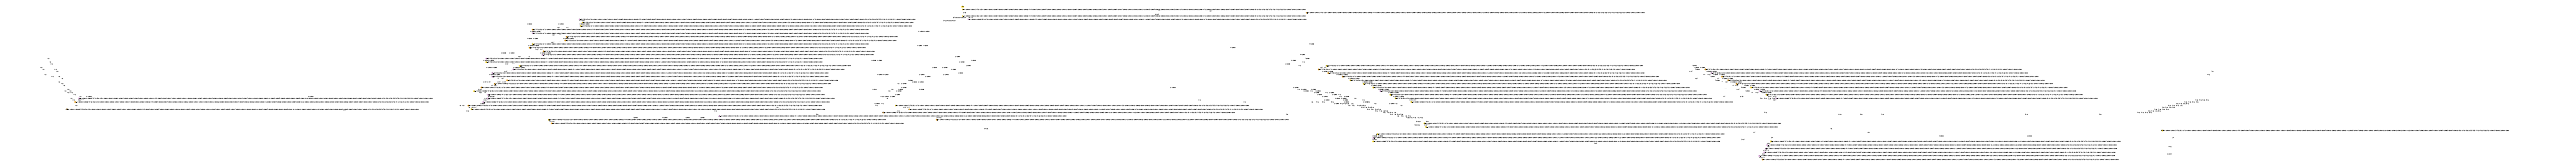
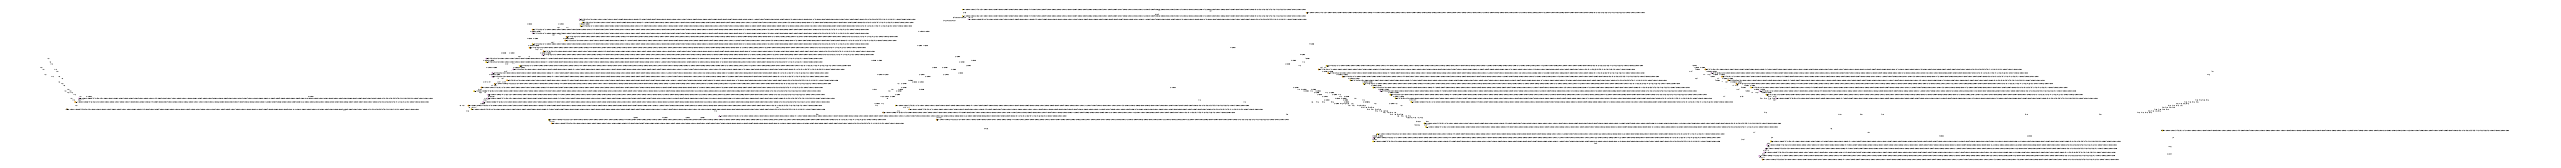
(963, 7) -> none
